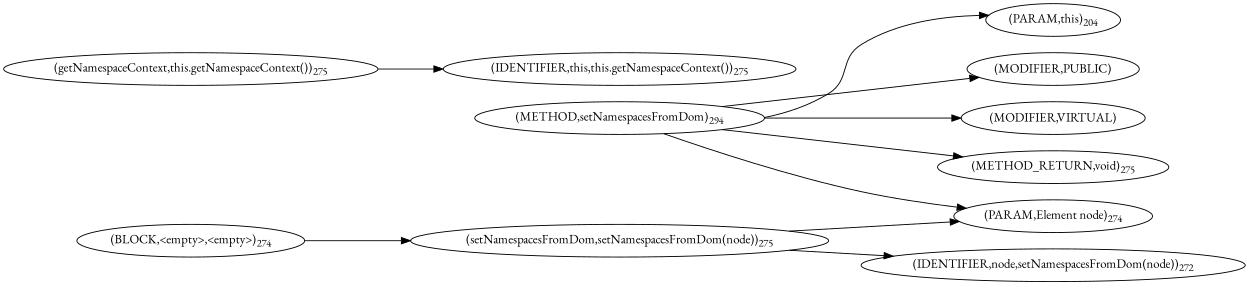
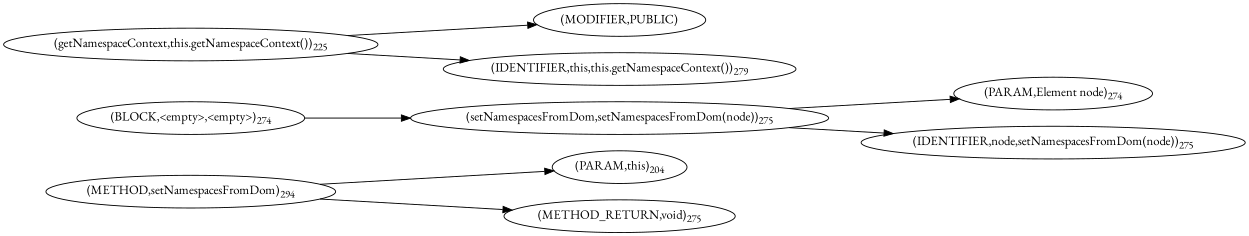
(320, 68) -> (320, 43)
(741, 68) -> (741, 68)
(846, 92) -> (438, 30)
(1053, 118) -> none
(808, 179) -> none
(1186, 264) -> (1186, 141)
